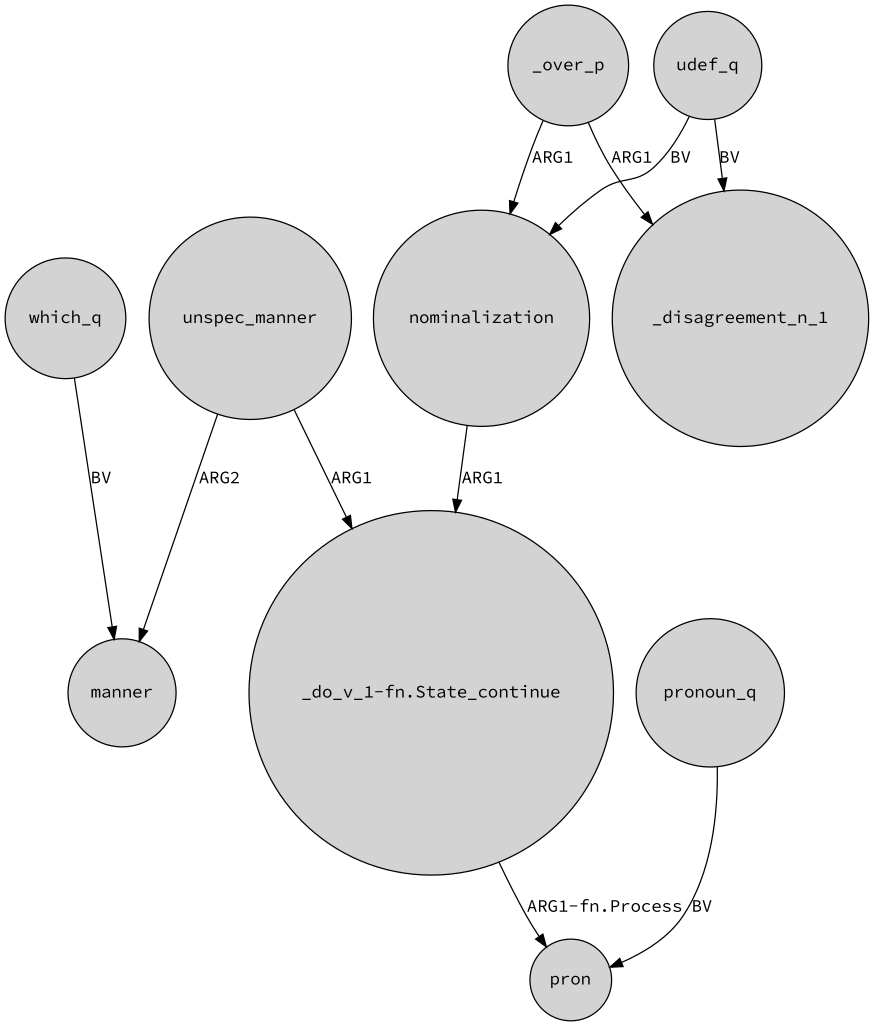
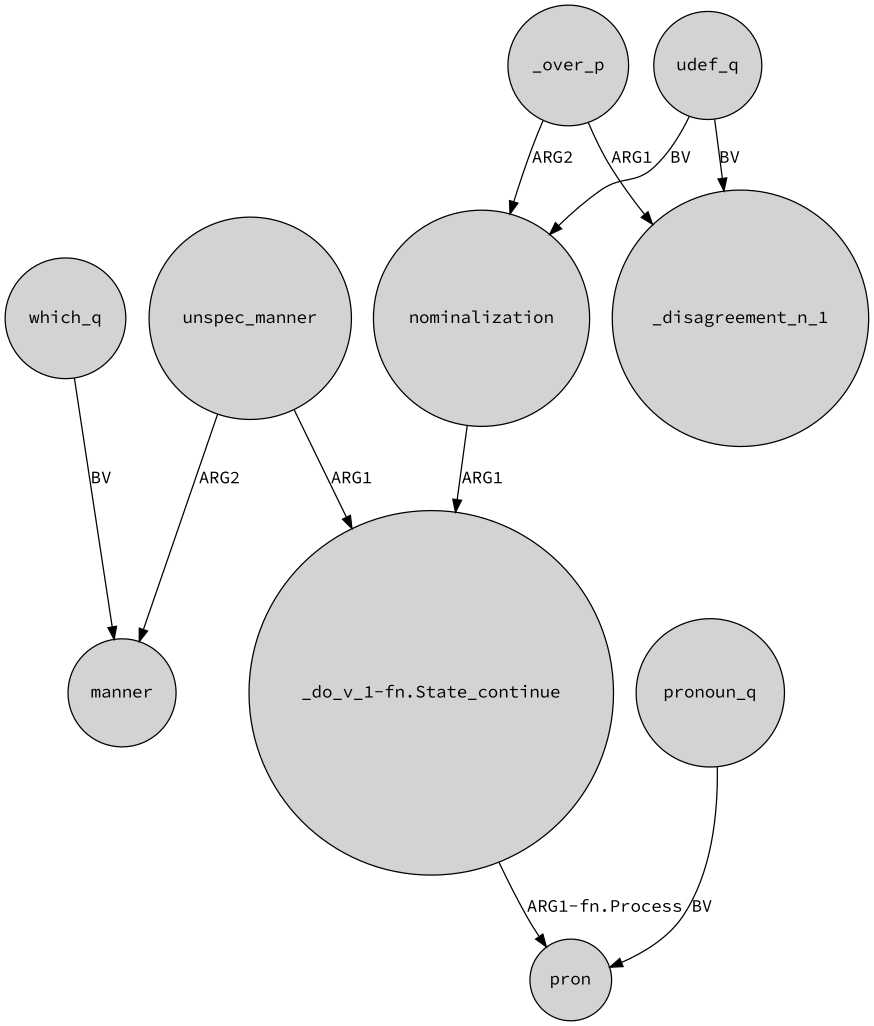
(553, 158) -> (553, 158)
